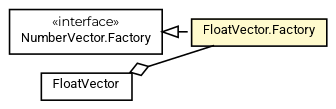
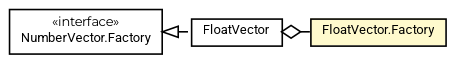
(184, 32) -> (184, 32)
